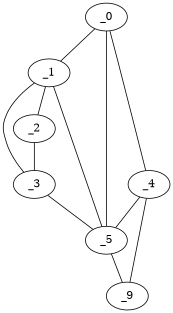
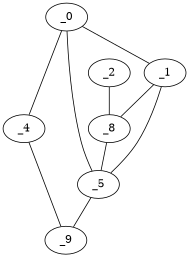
(42, 101) -> none
(34, 184) -> (109, 129)
(128, 212) -> none
